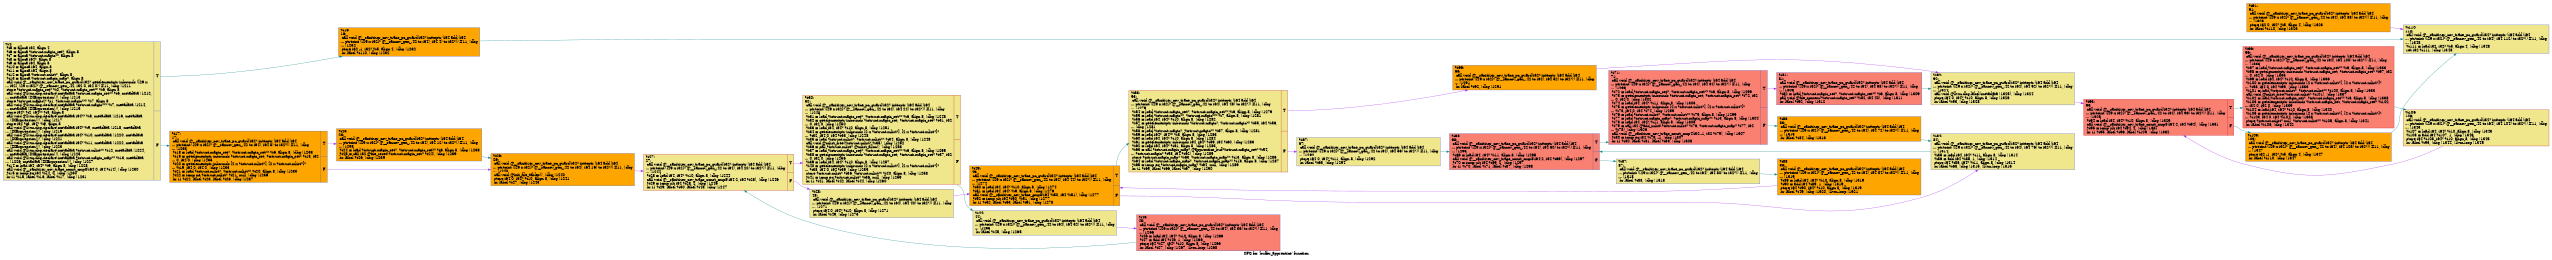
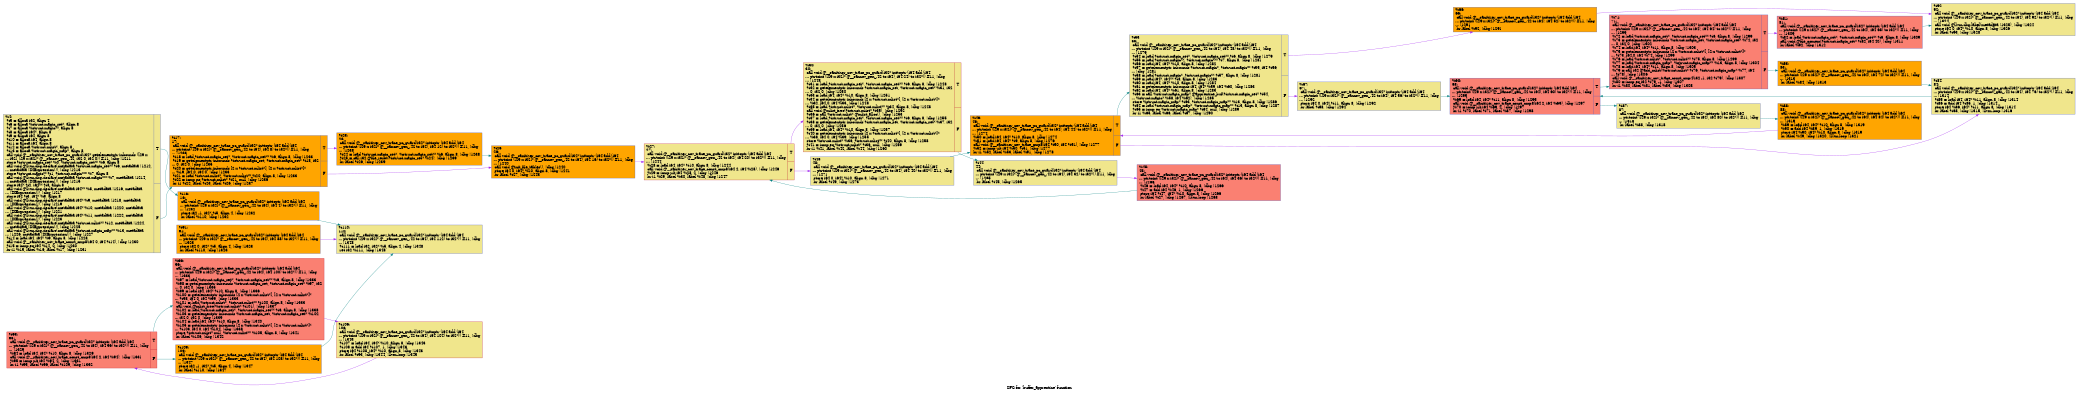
(2078, 102) -> none
(2399, 108) -> (330, 320)
(1208, 131) -> (1209, 76)
(960, 195) -> (959, 155)
